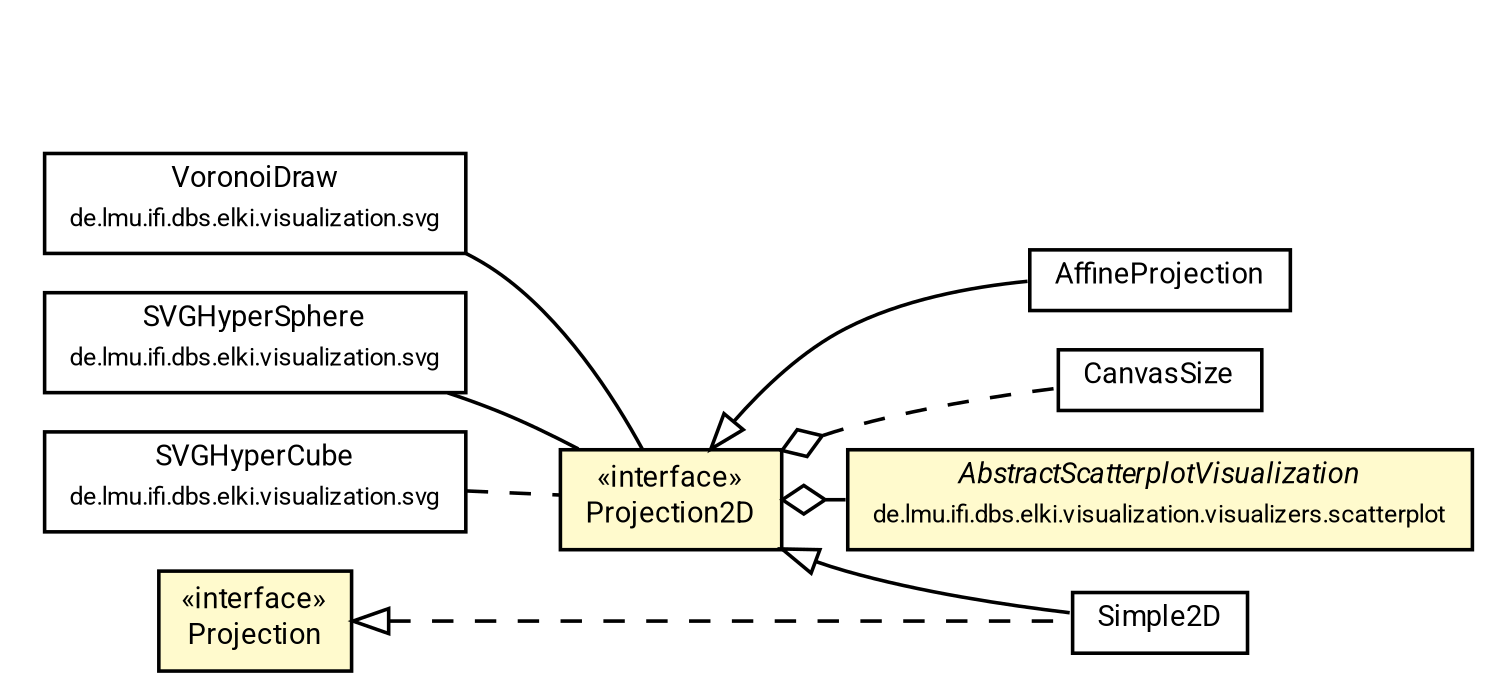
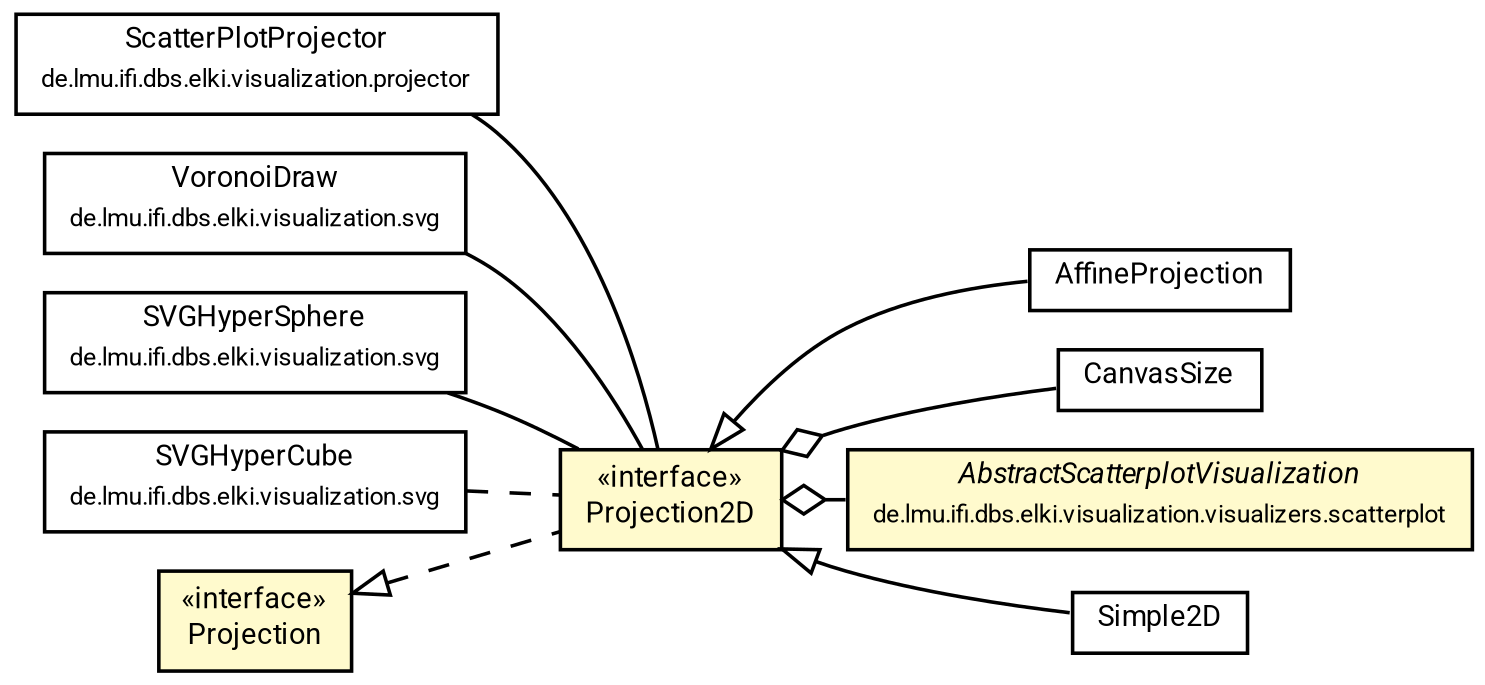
none -> (255, 64)
(938, 407) -> (938, 407)
(729, 621) -> (474, 557)
